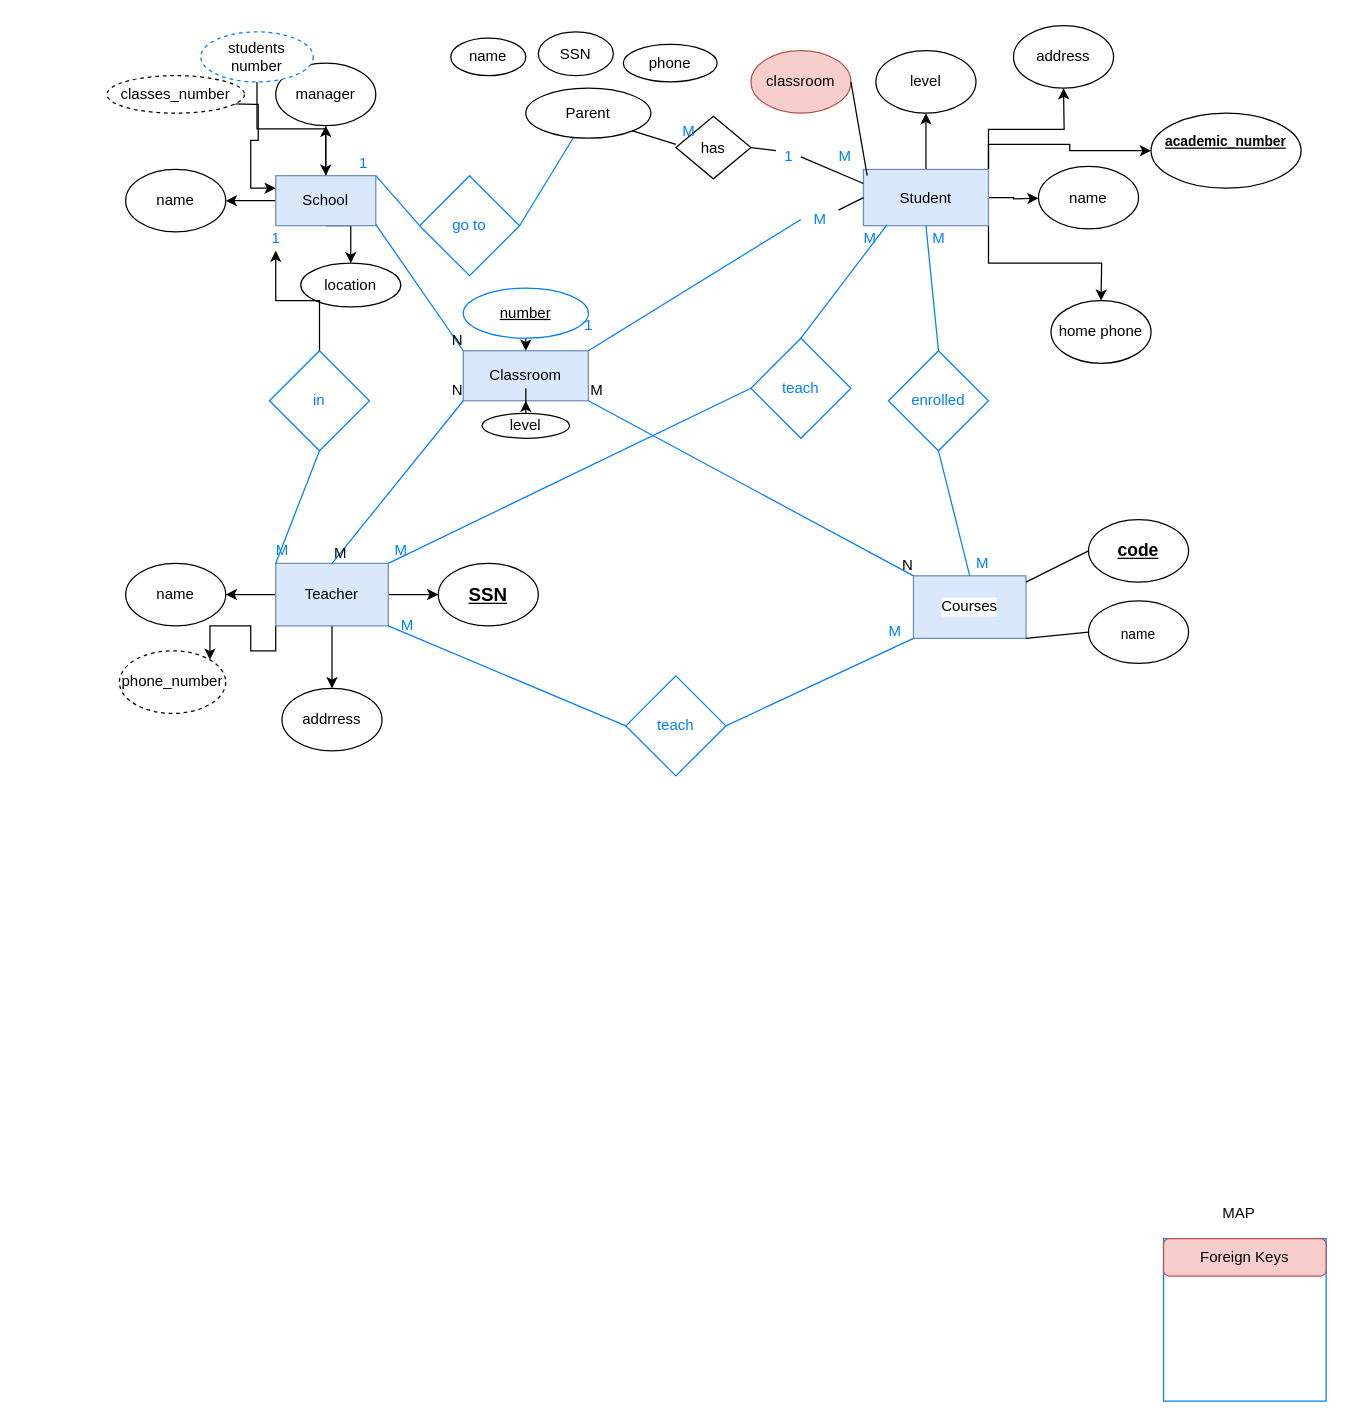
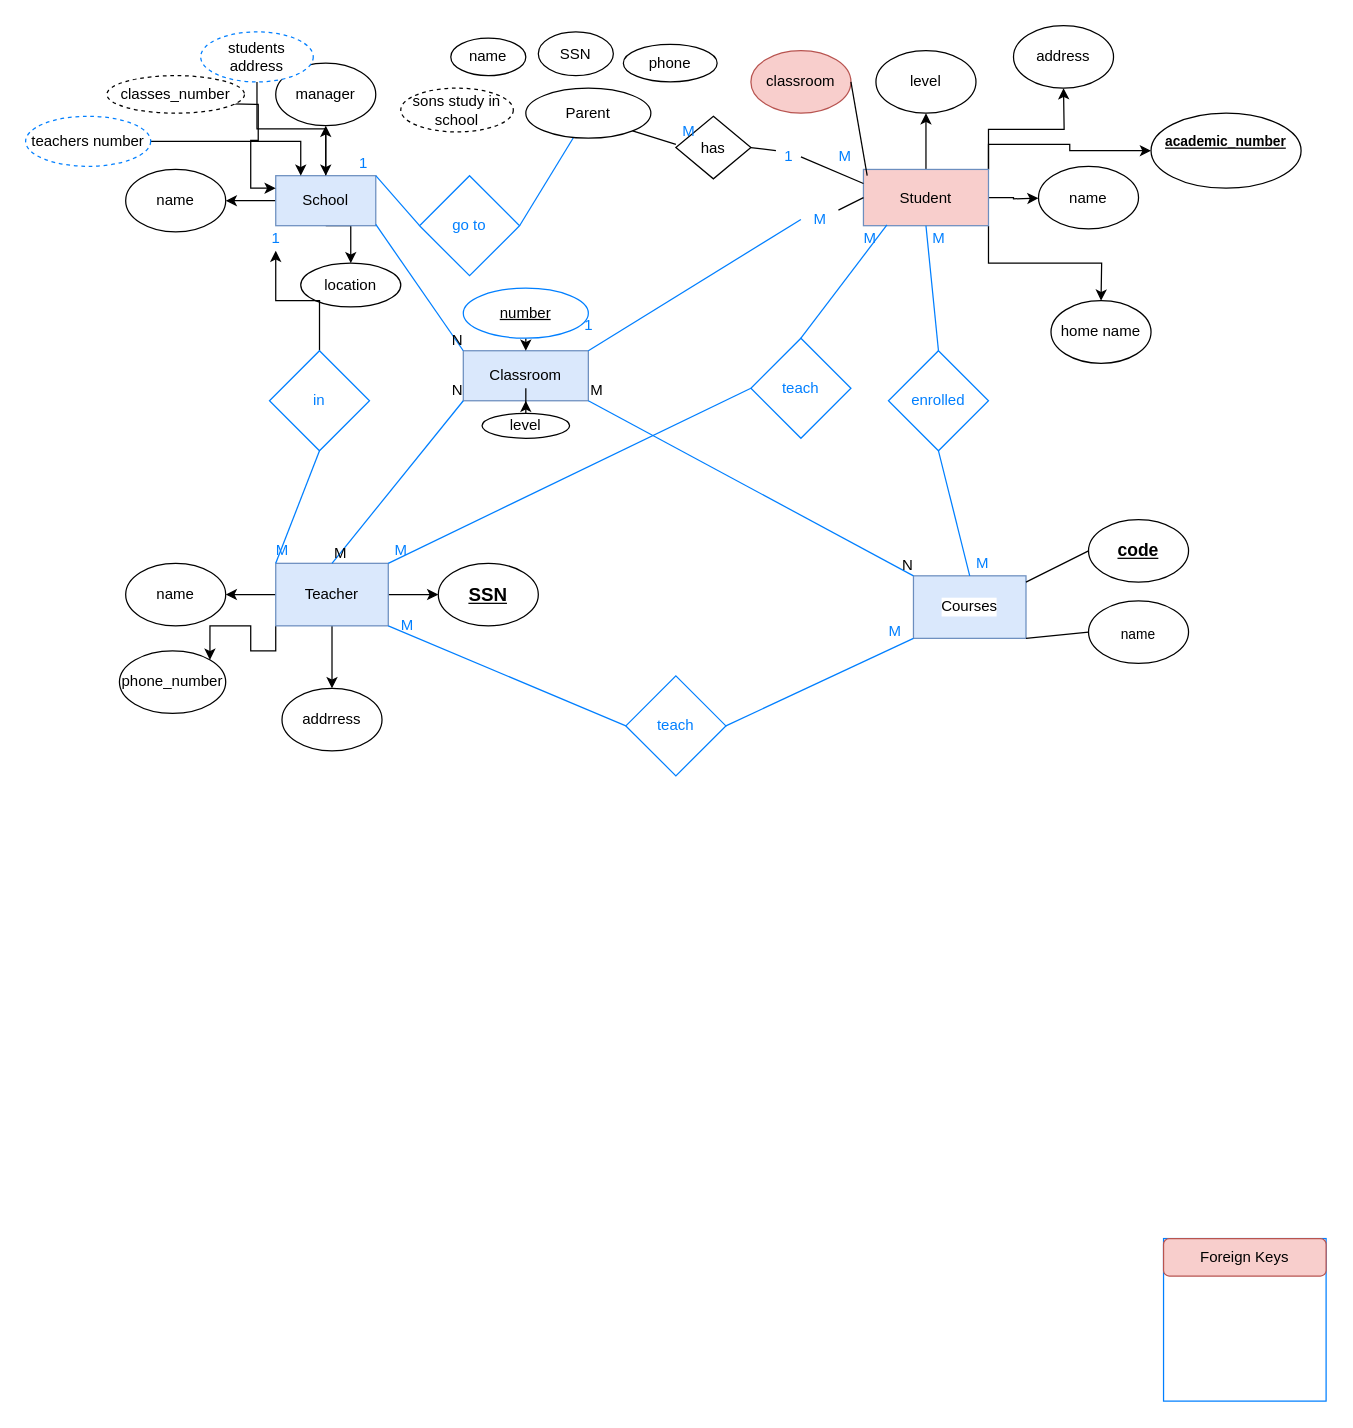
(257, 57) -> (257, 57)
none -> (457, 110)
none -> (88, 141)
none -> (199, 141)
(926, 198) -> (926, 198)
(1101, 332) -> (1101, 332)
(173, 682) -> (173, 682)
(1238, 1213) -> none
